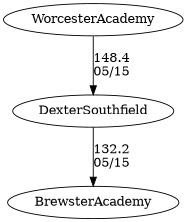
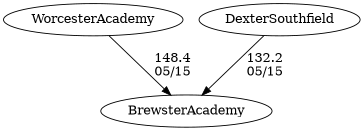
(93, 61) -> (137, 62)
